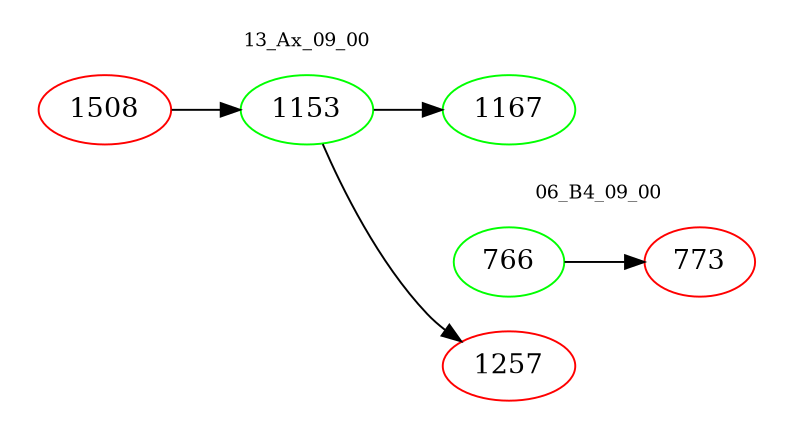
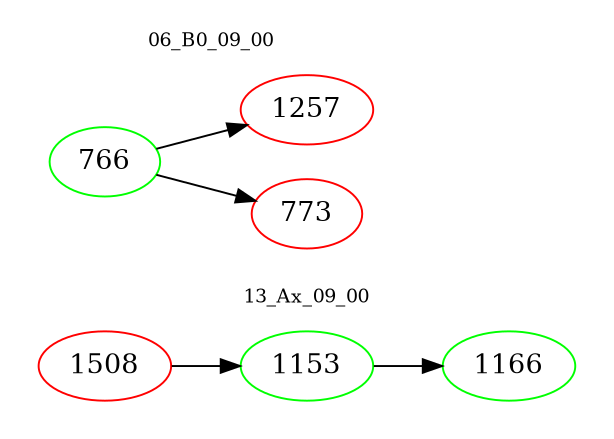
(509, 110) -> (509, 366)
(599, 194) -> (212, 41)
(374, 244) -> (192, 139)
